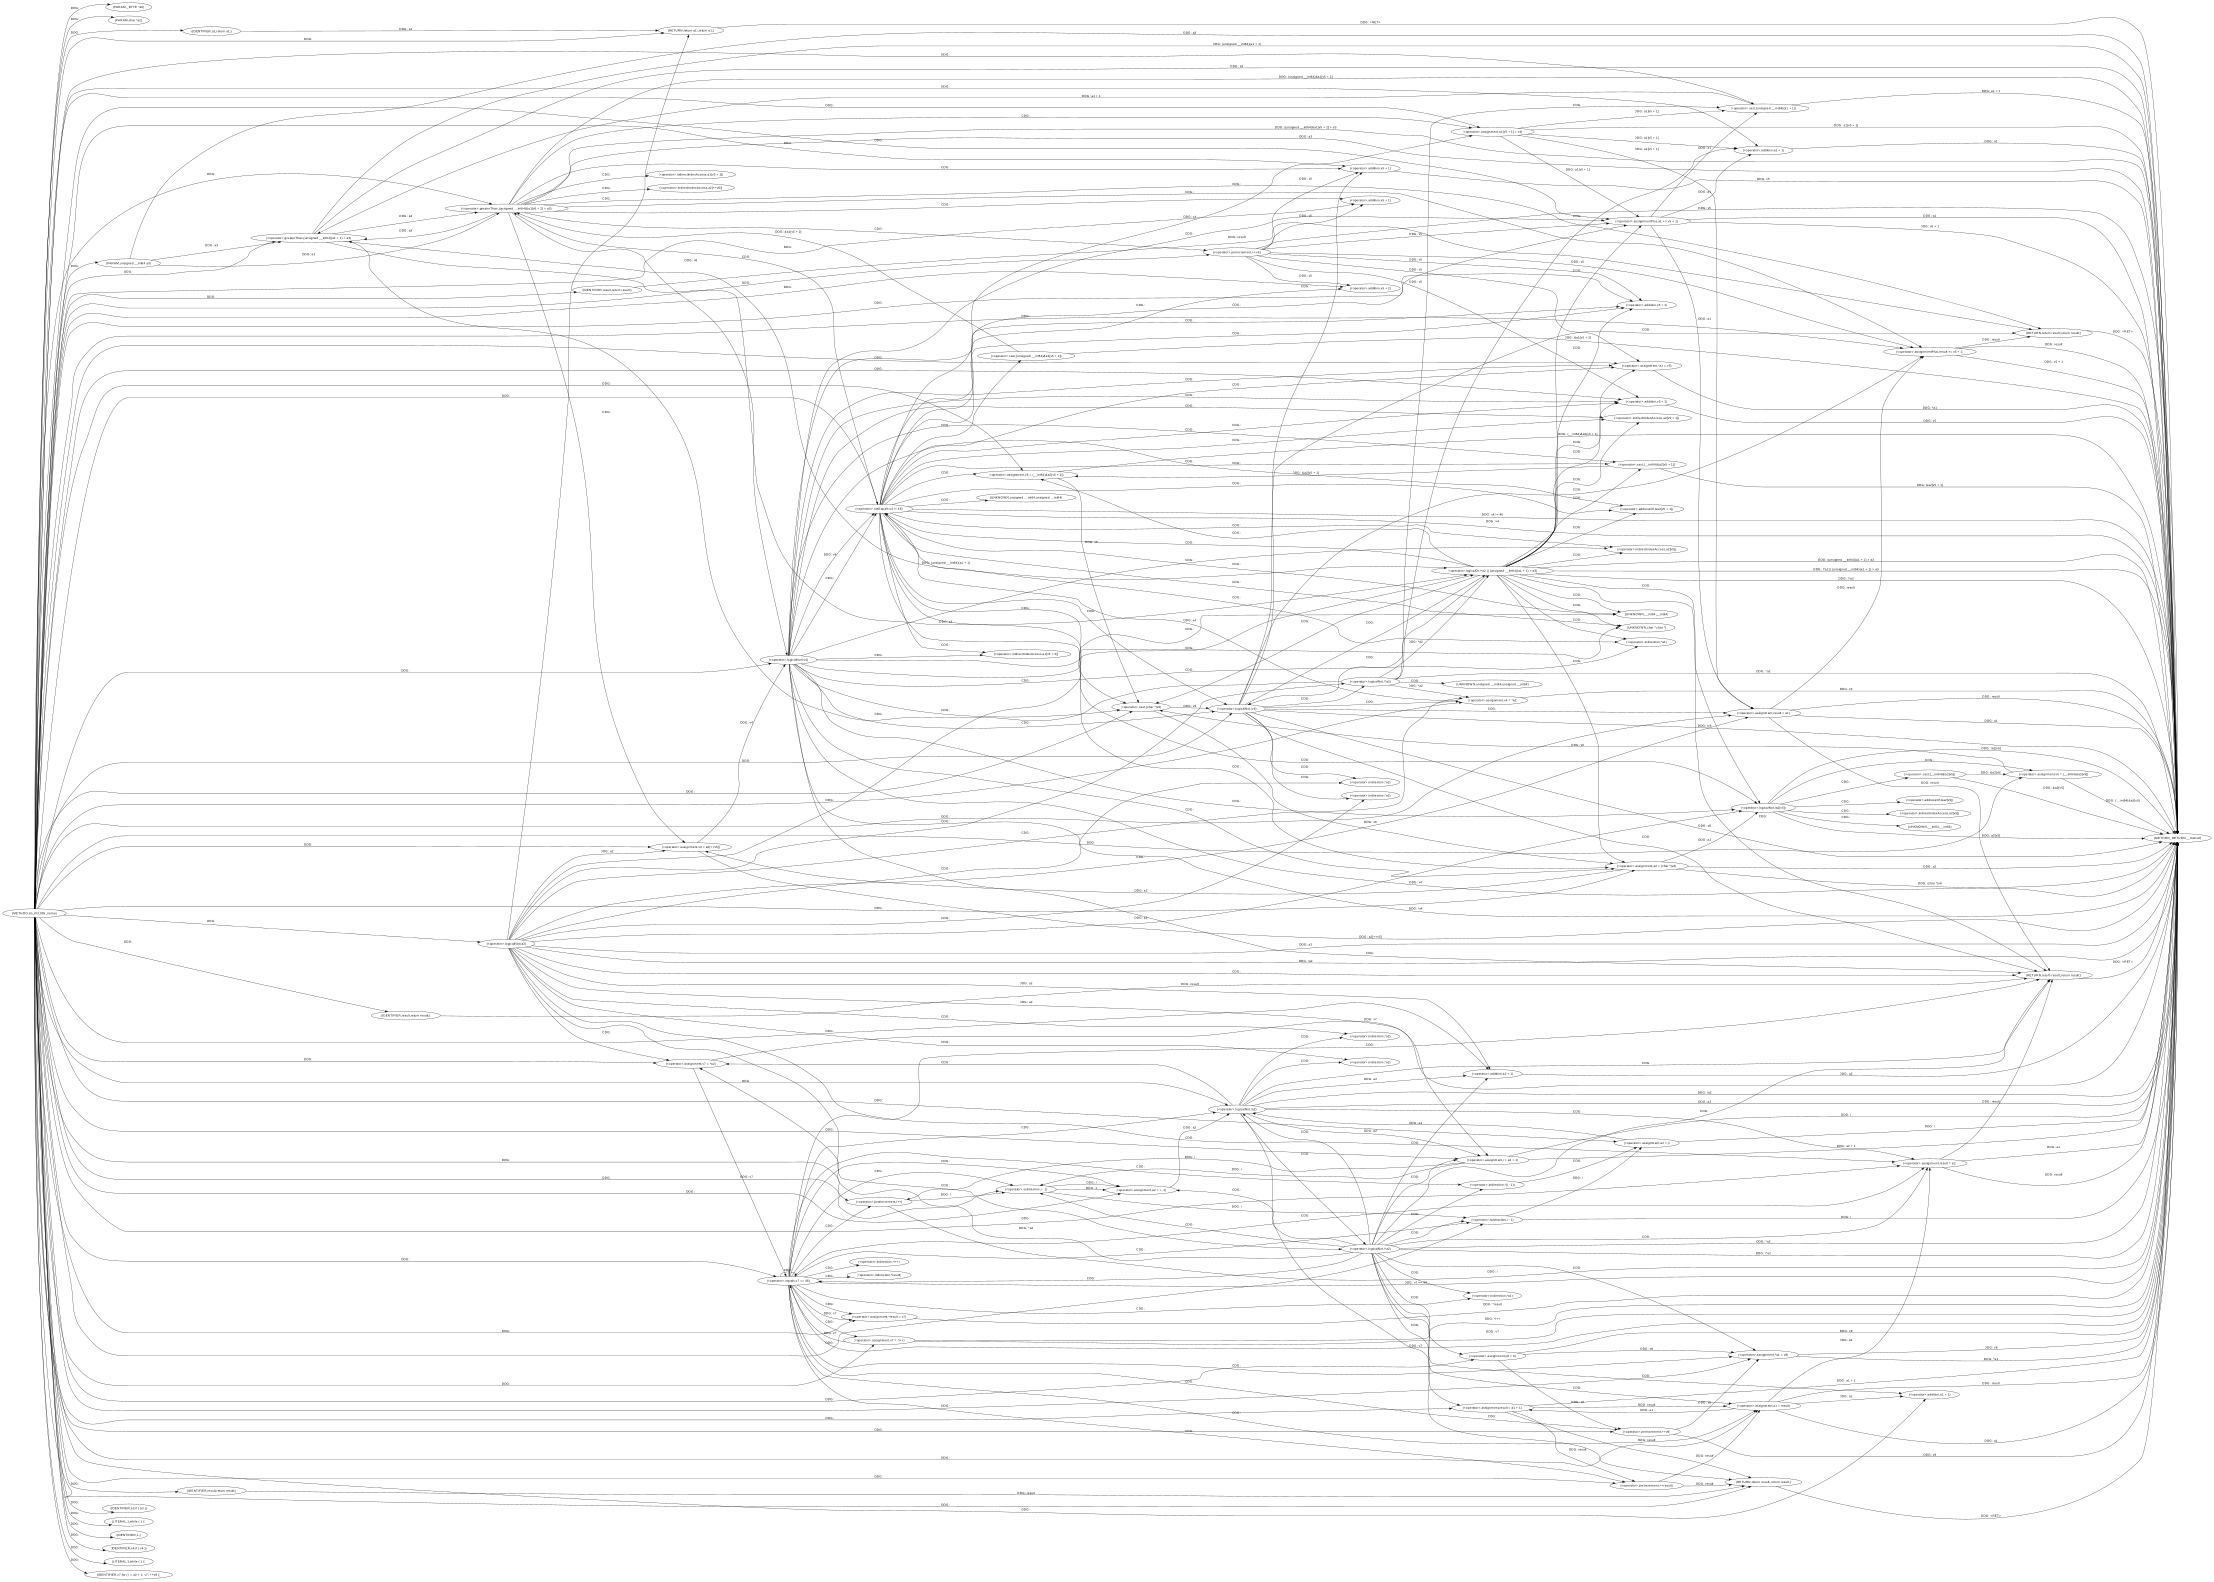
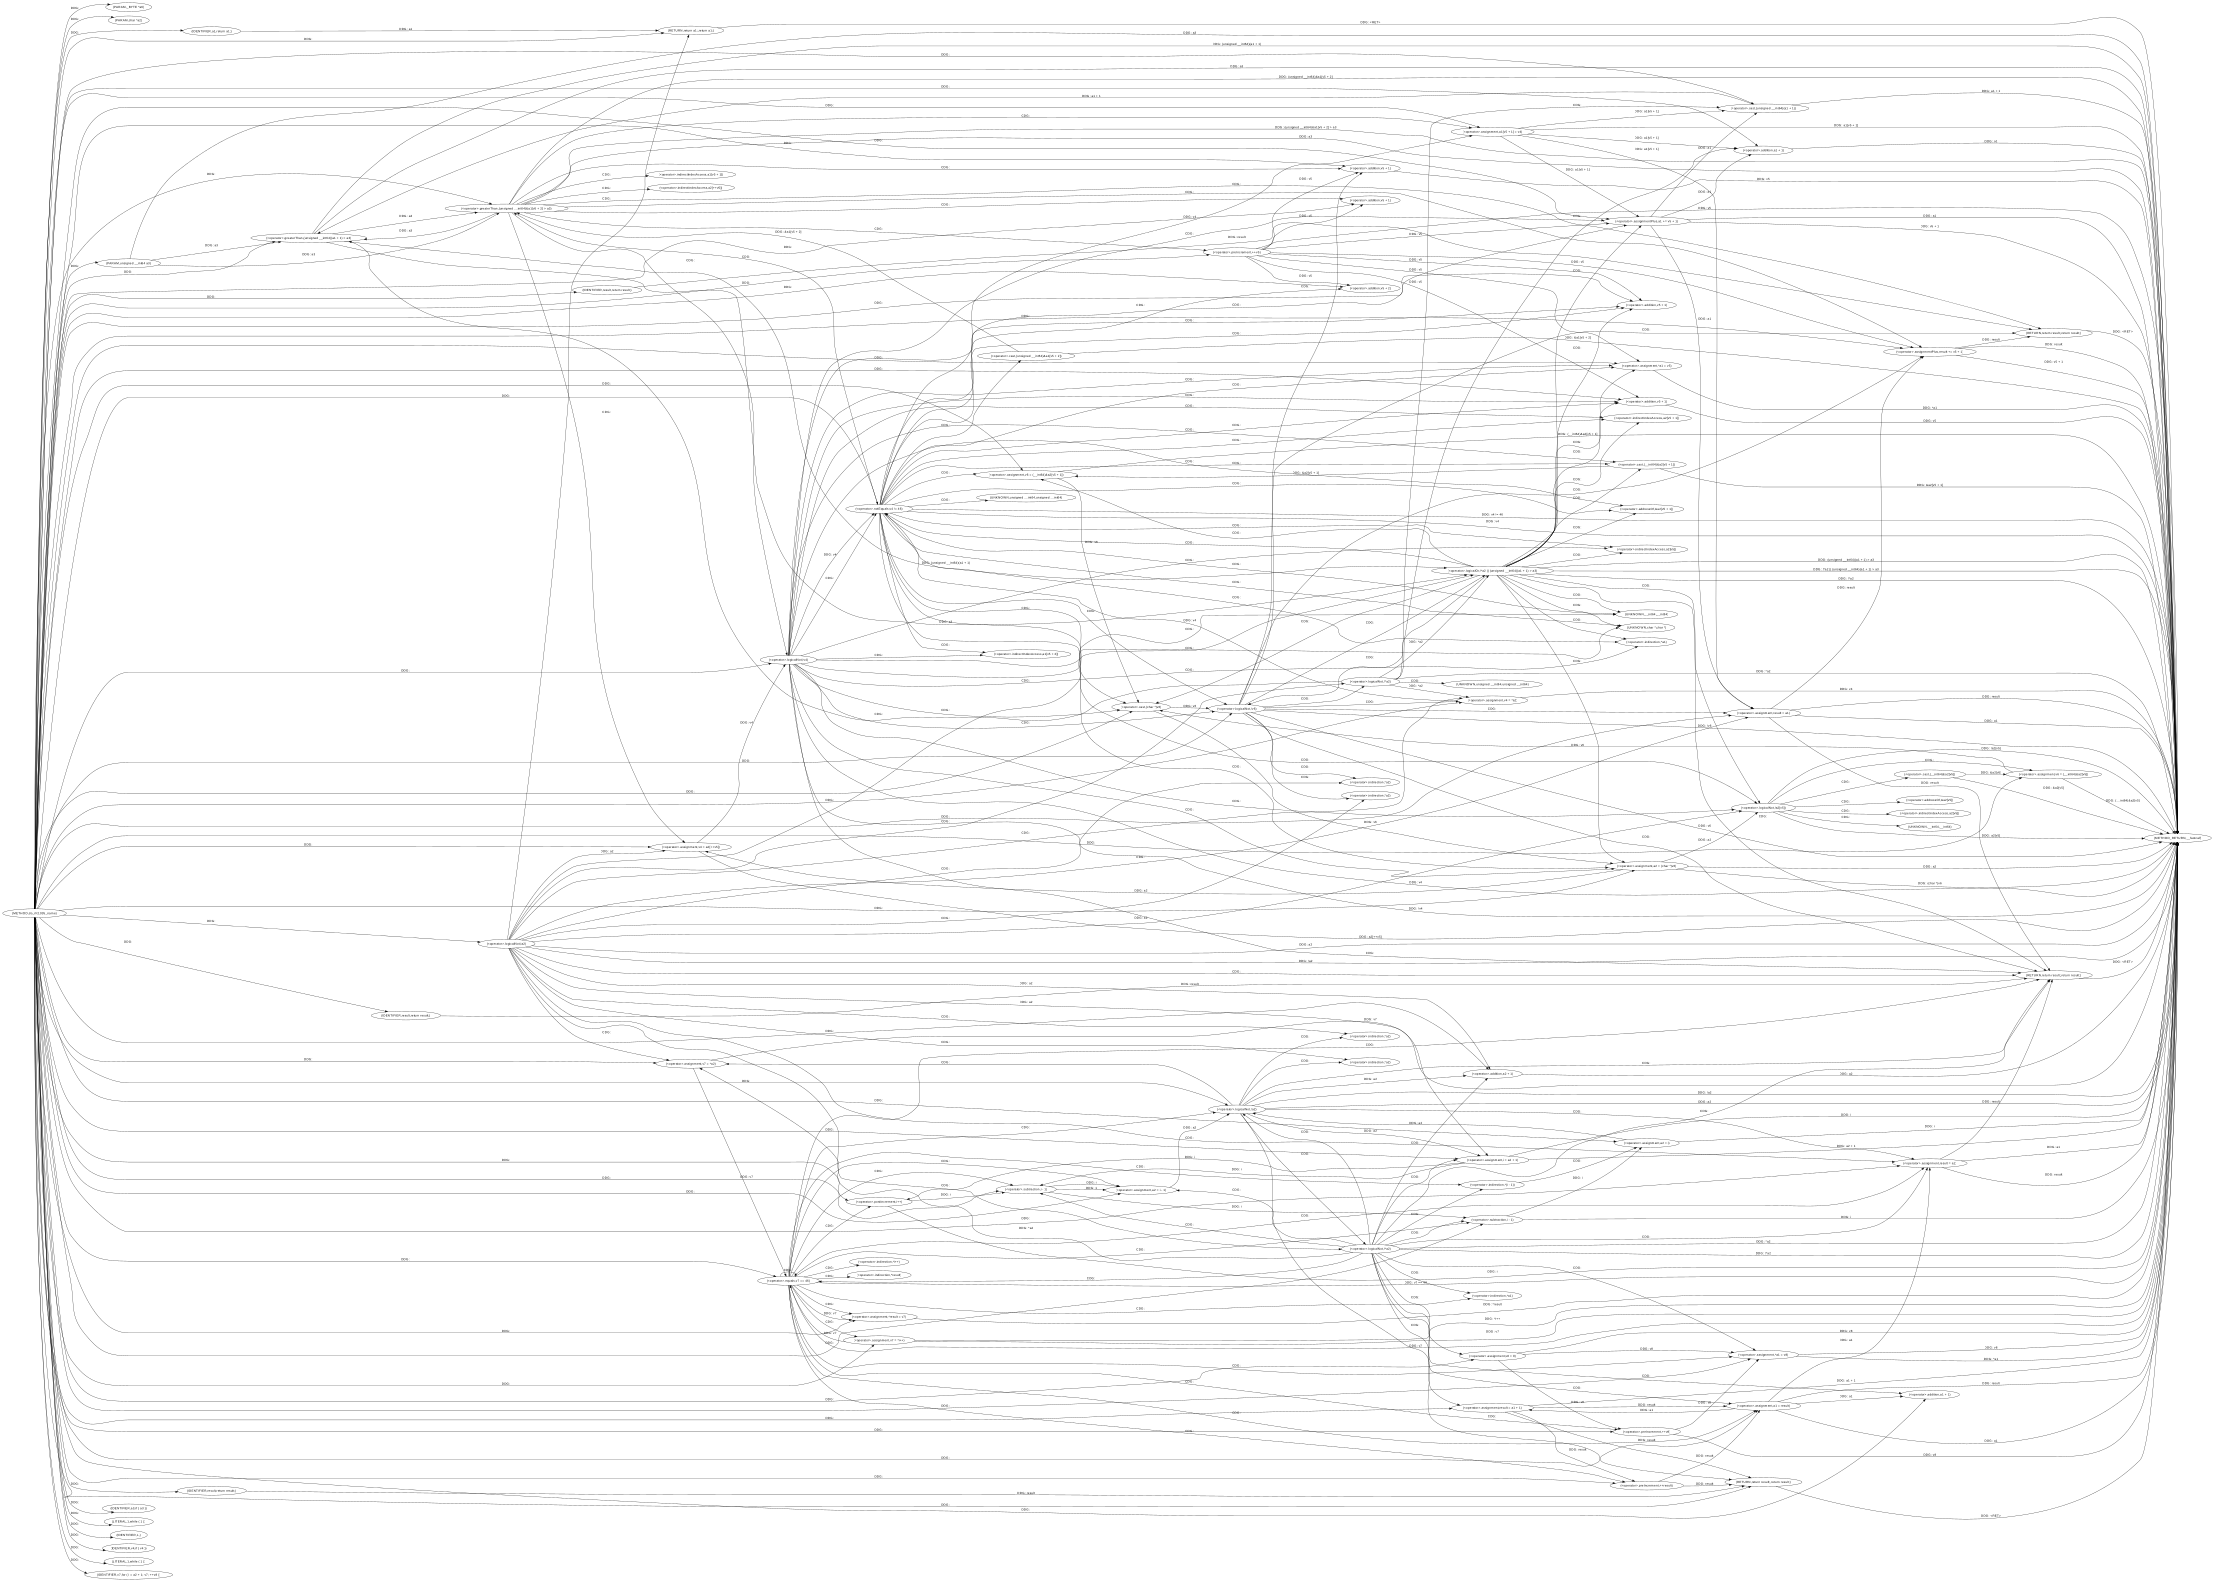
(691, 260) -> (691, 260)
